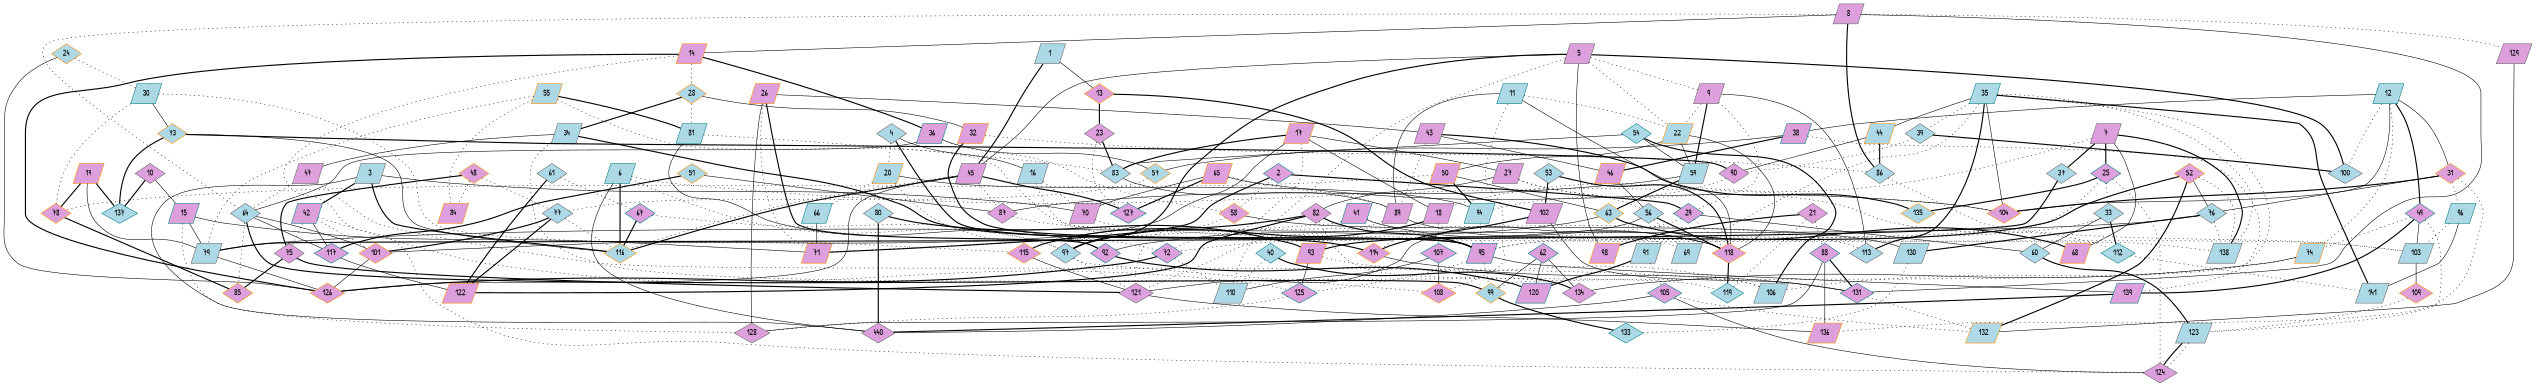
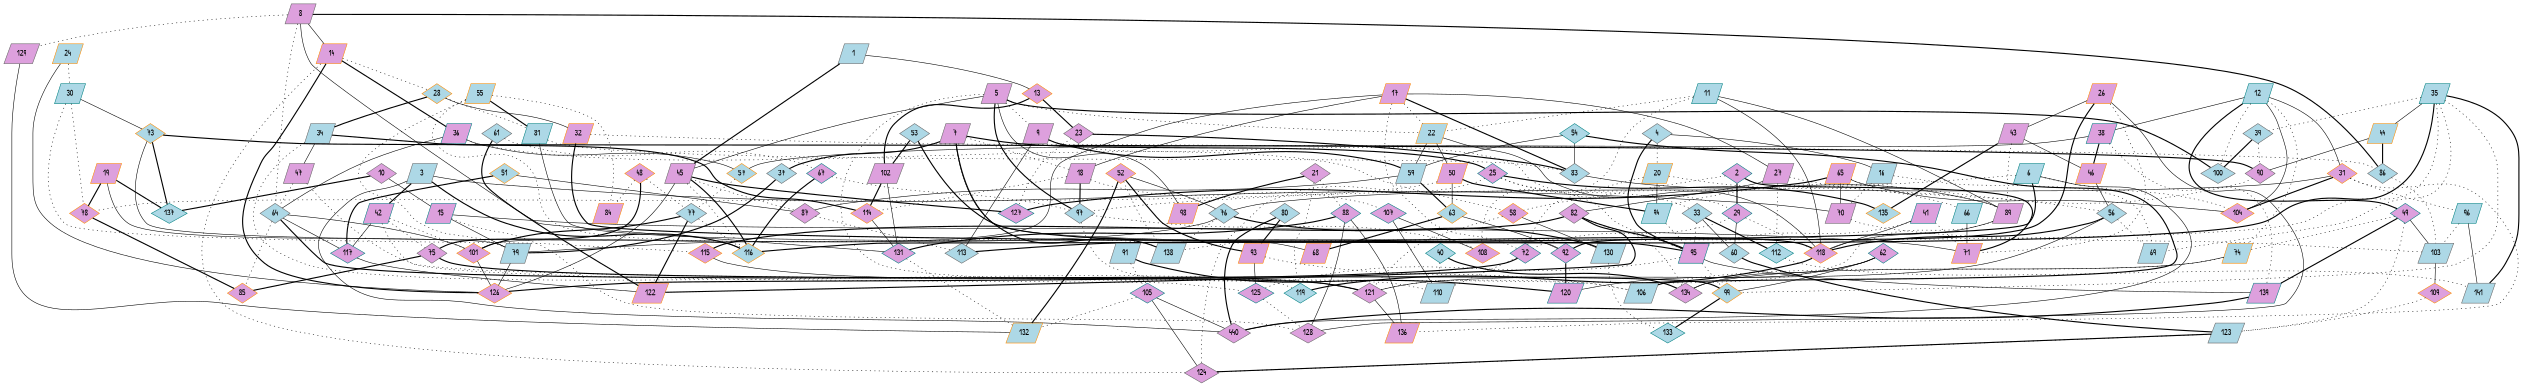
(66, 54) -> (68, 54)
(1693, 114) -> (1410, 110)
(1994, 154) -> none
